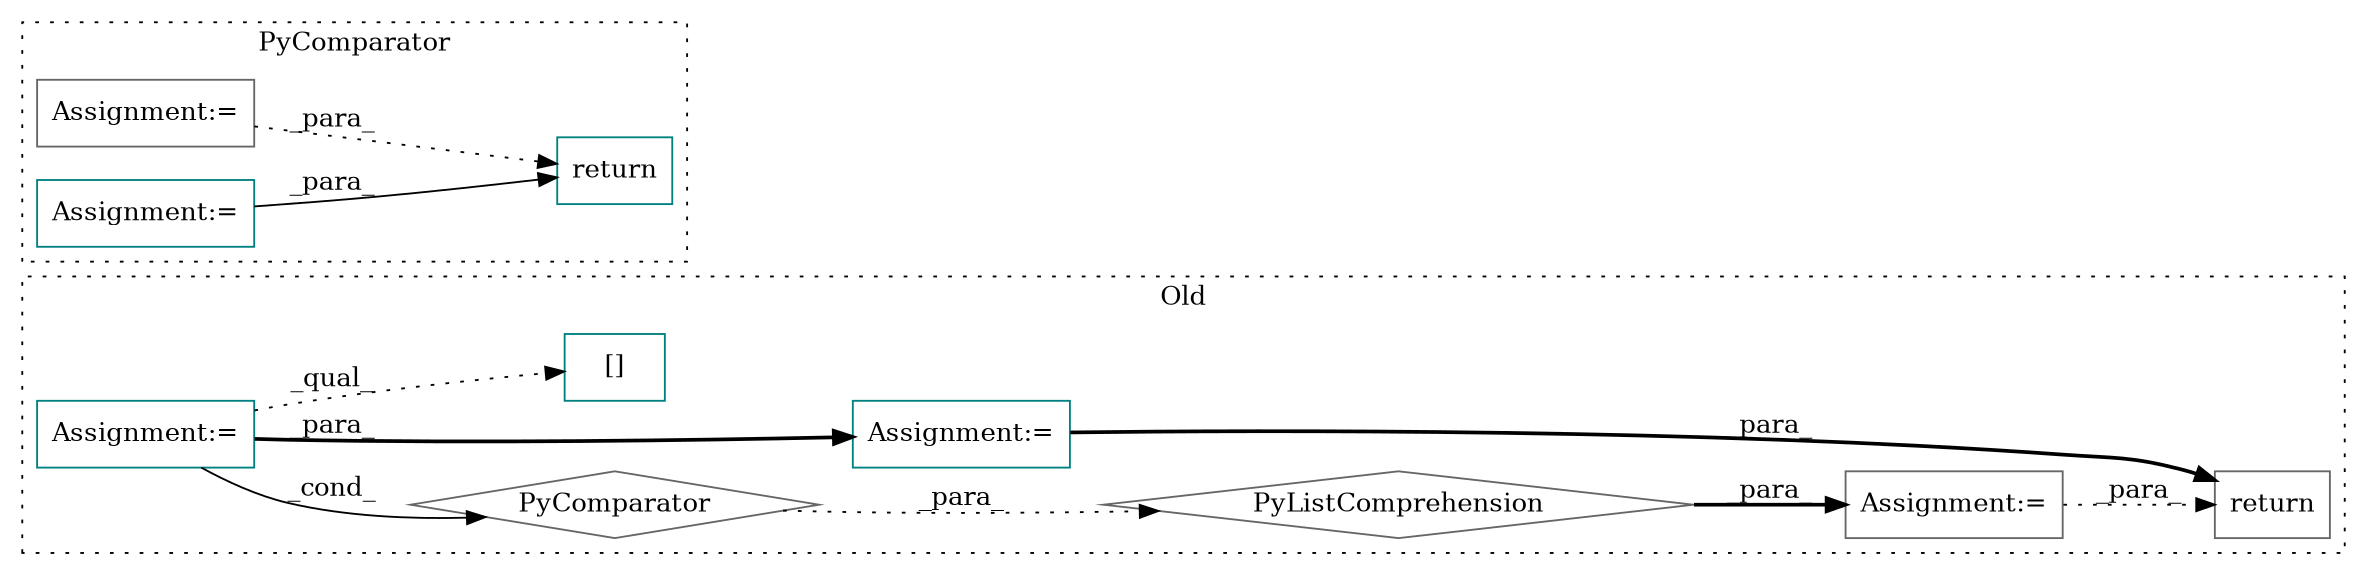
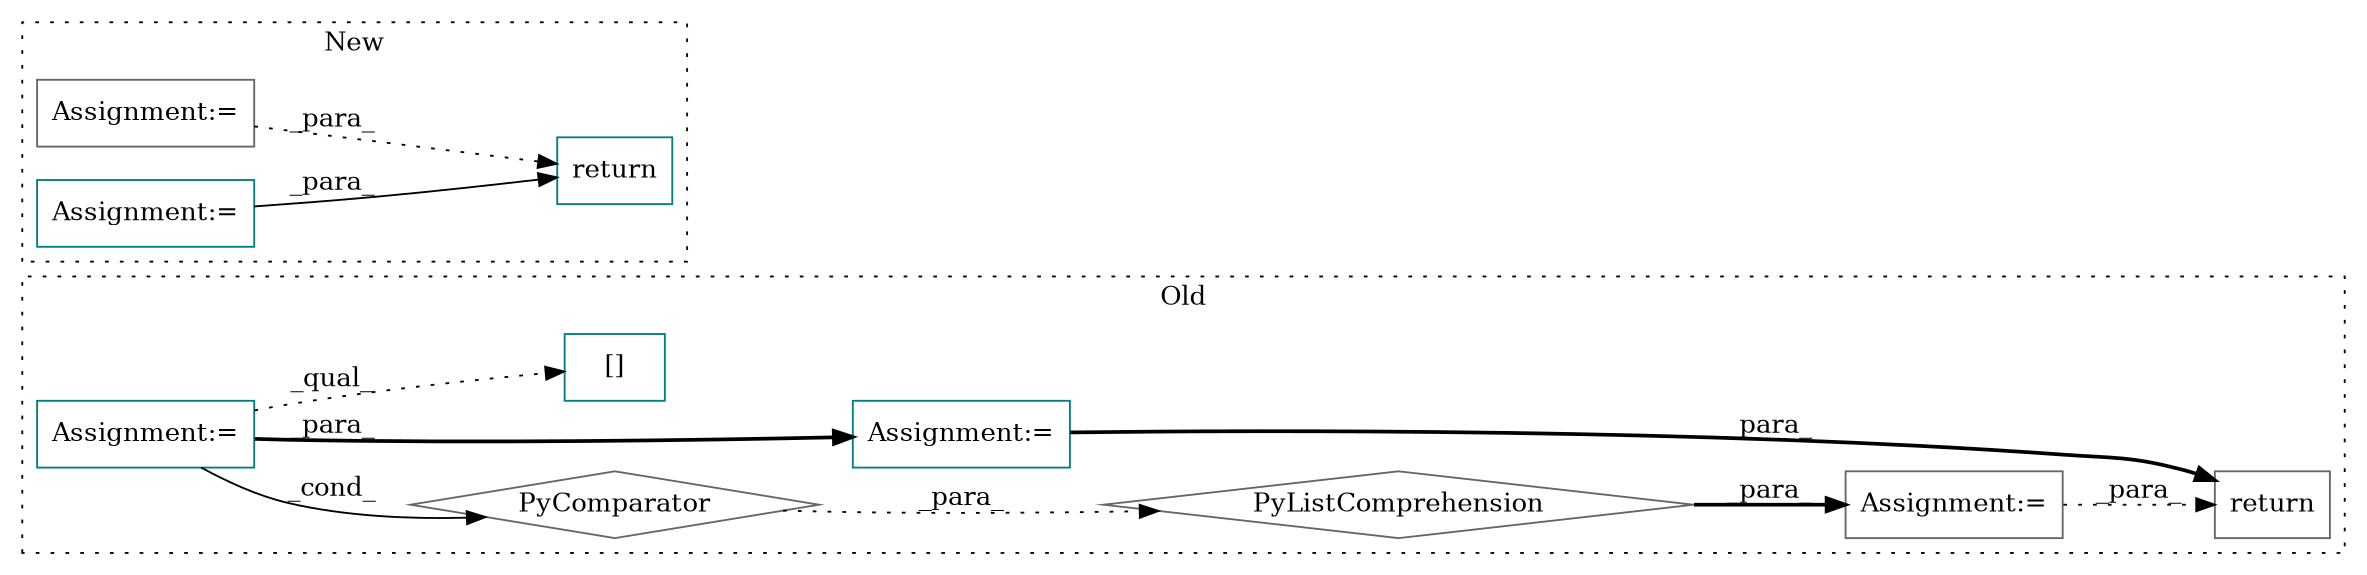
(355, 44) -> (355, 44)
